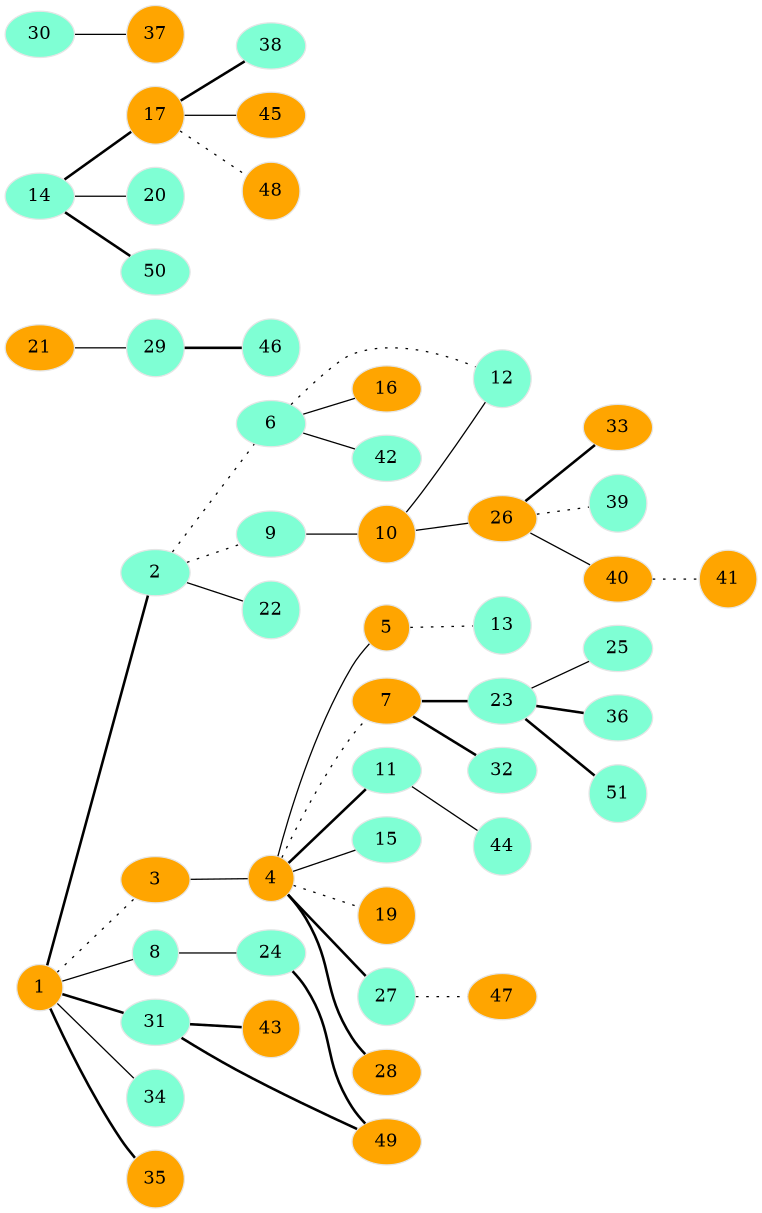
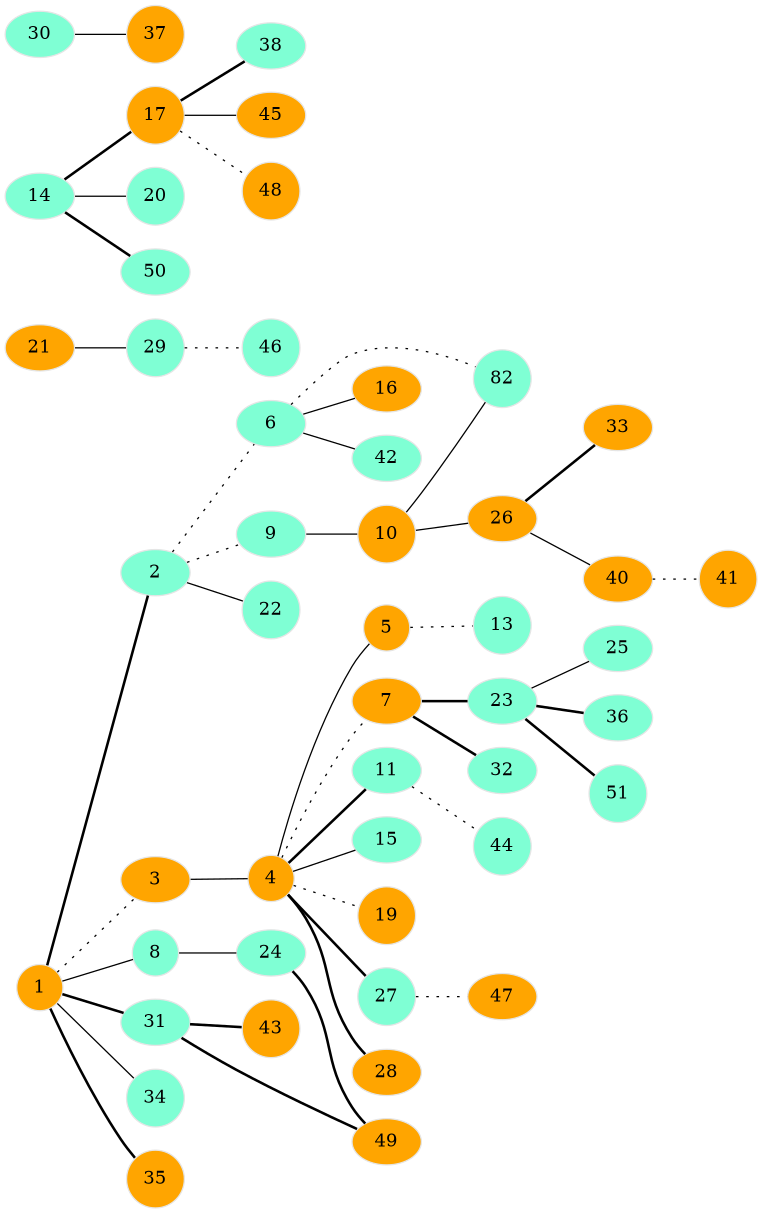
(213, 348) -> (213, 348)
(502, 379) -> (502, 379)
(618, 503) -> none
(445, 809) -> (445, 809)
